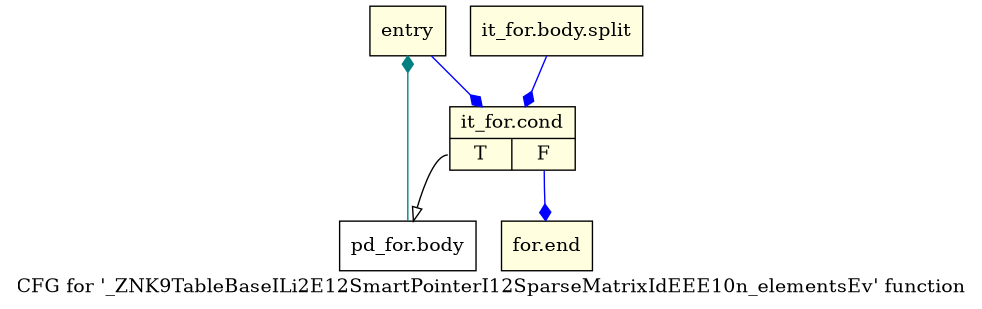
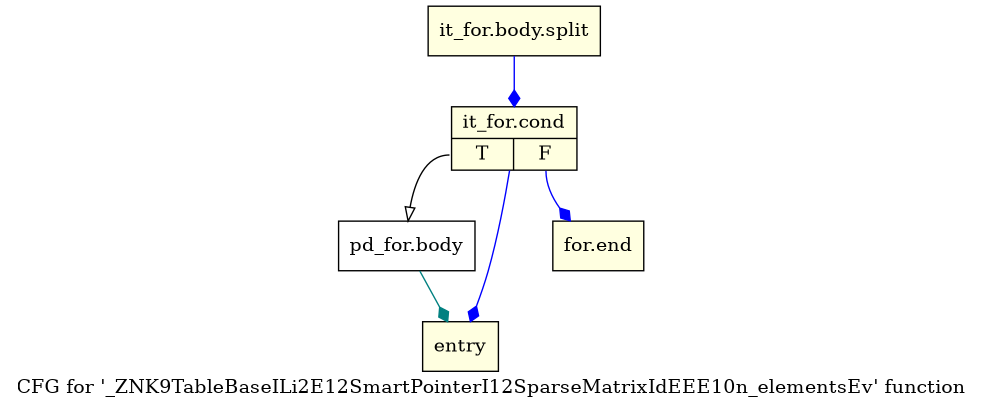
(451, 76) -> (496, 239)
